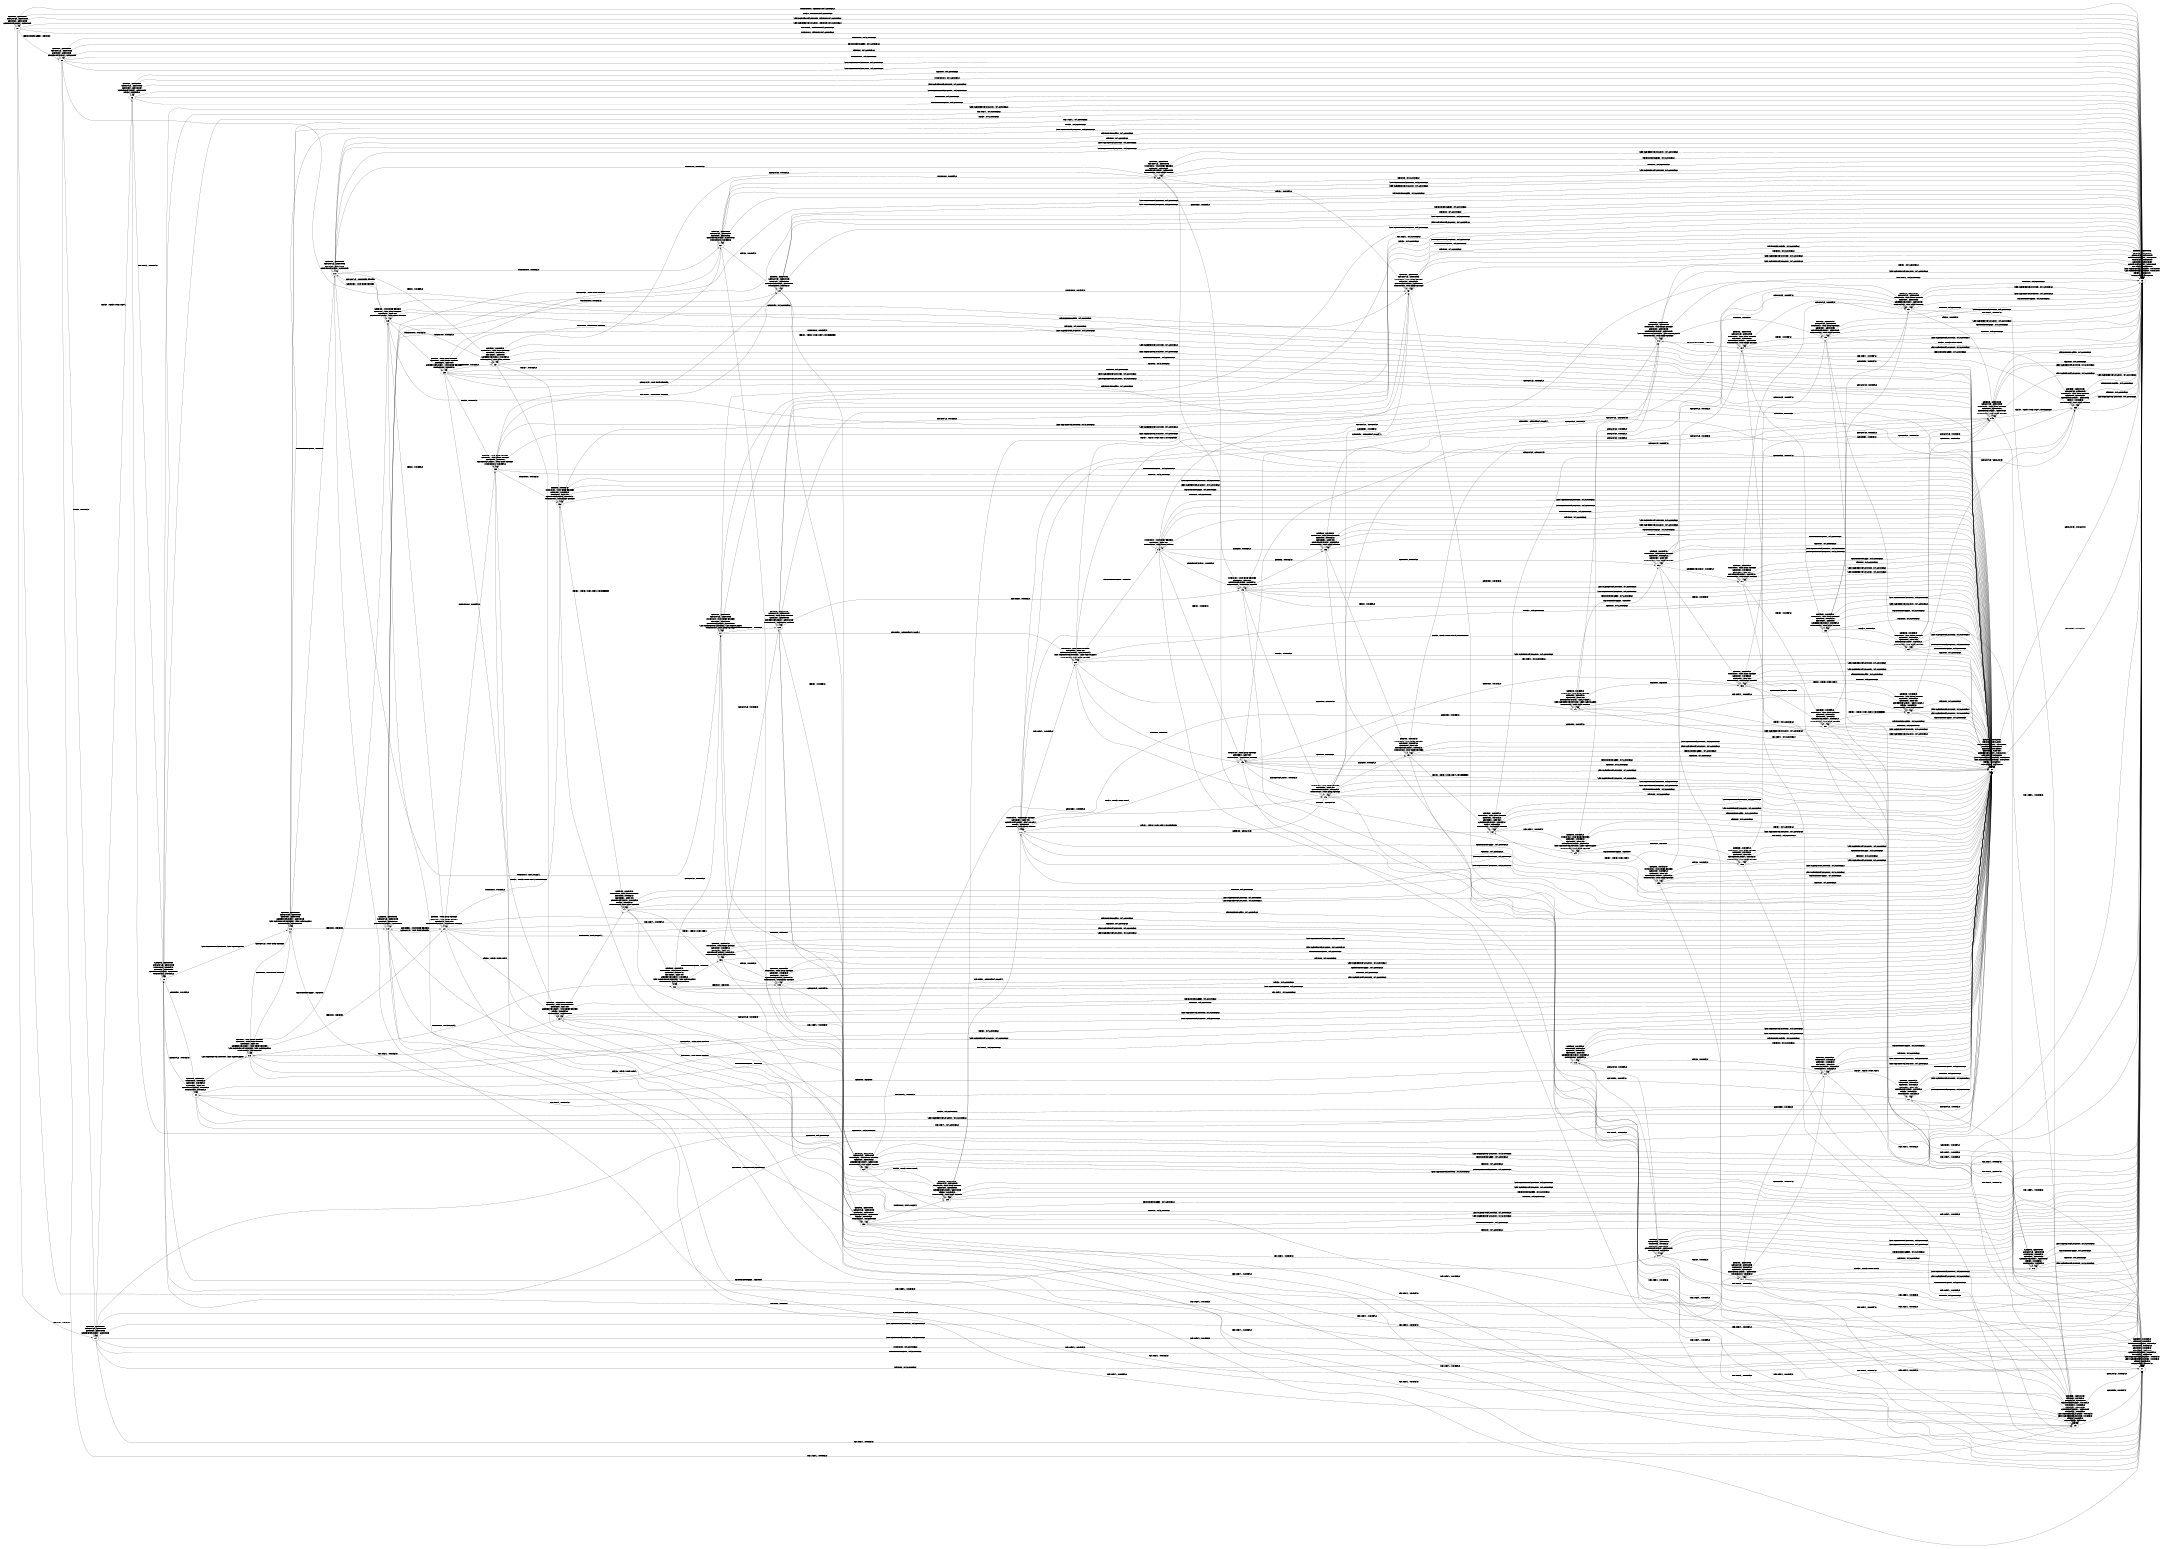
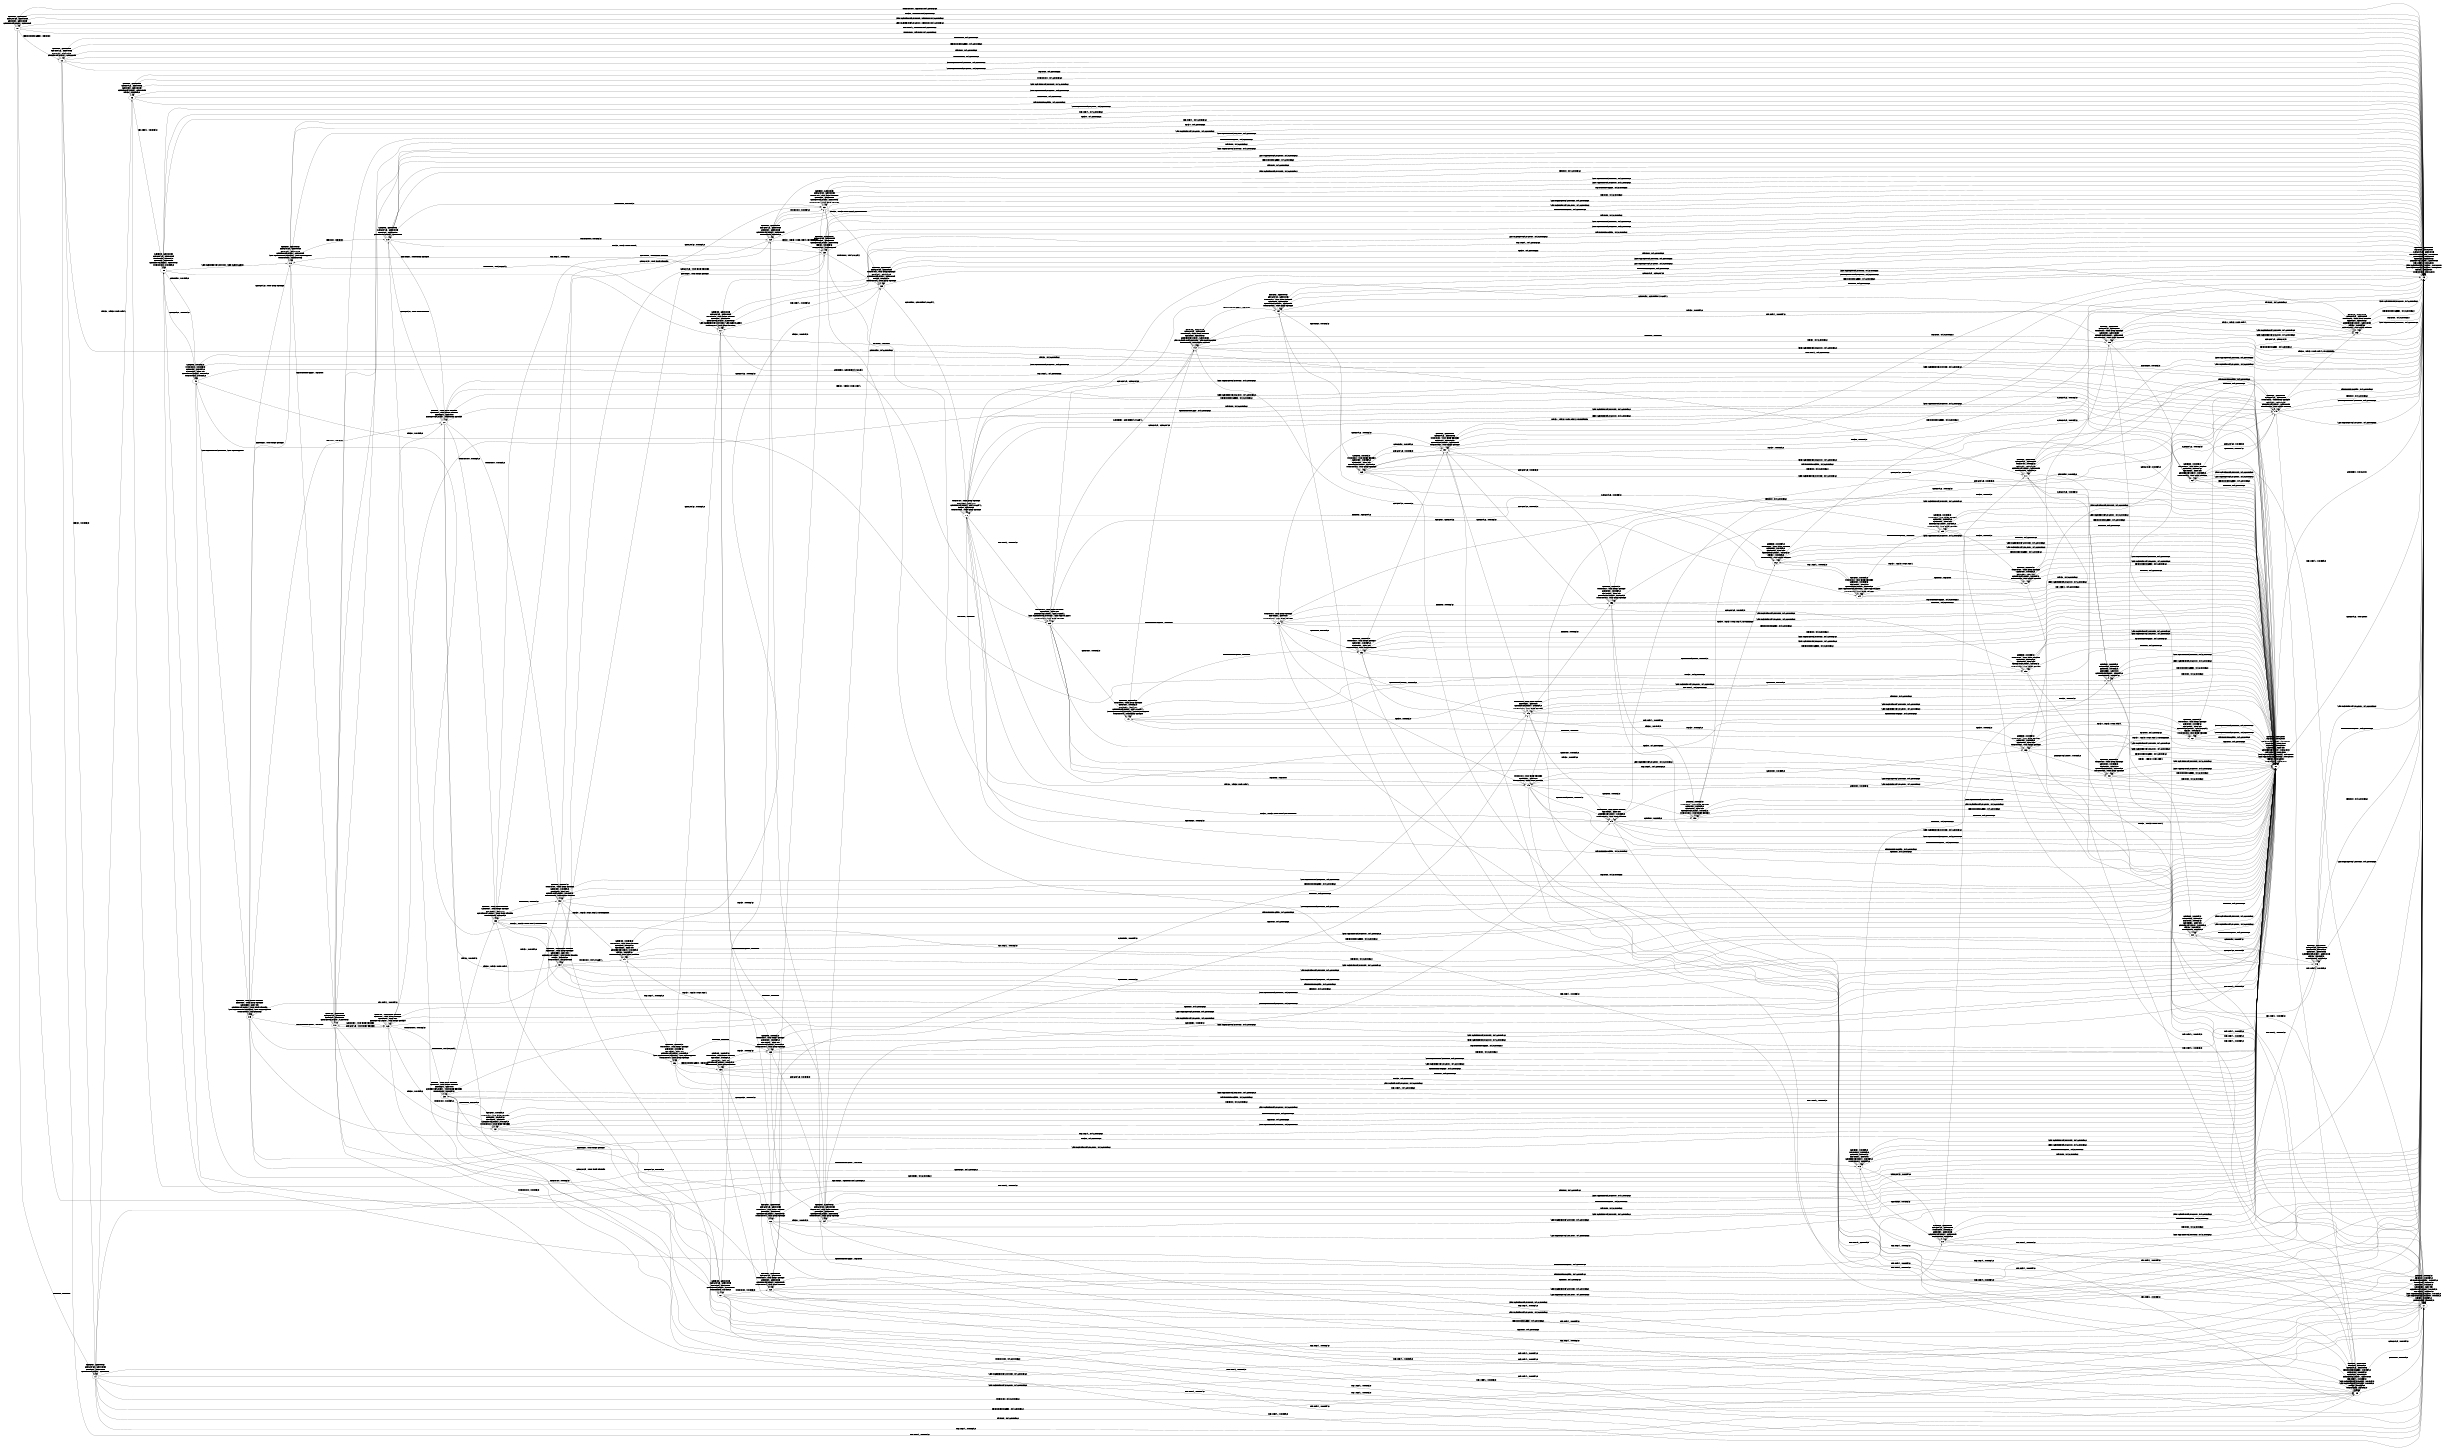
(1551, 427) -> (1486, 581)
(1346, 526) -> (983, 777)
(409, 817) -> (512, 267)
(675, 987) -> (675, 1063)
(1662, 1296) -> none
